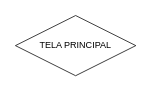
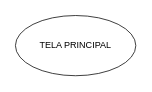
(75, 45) -> (75, 45)
